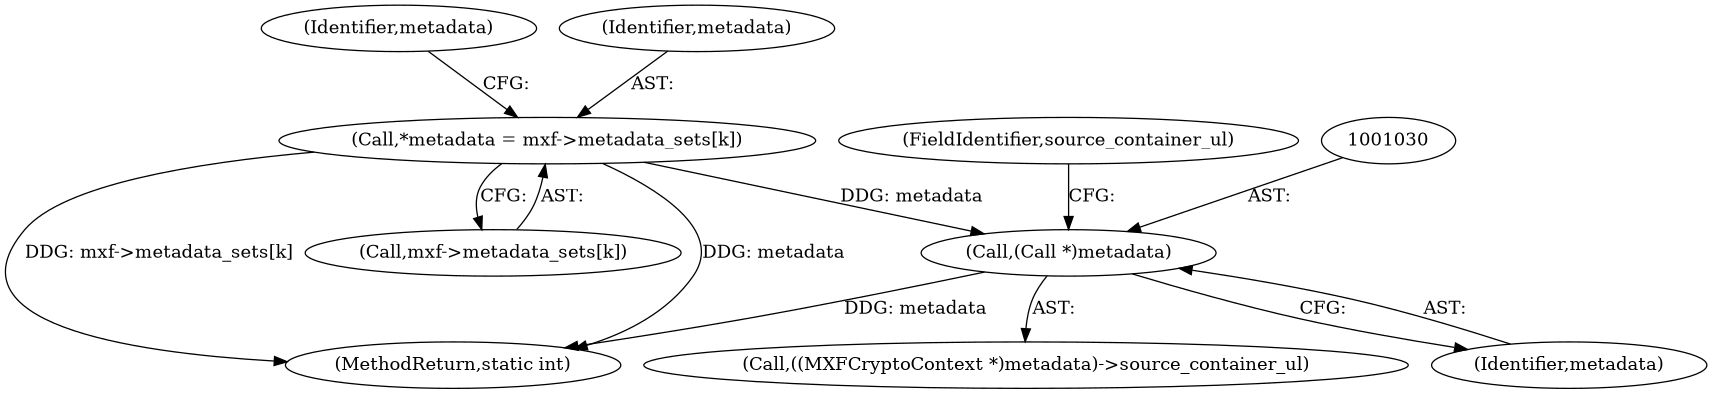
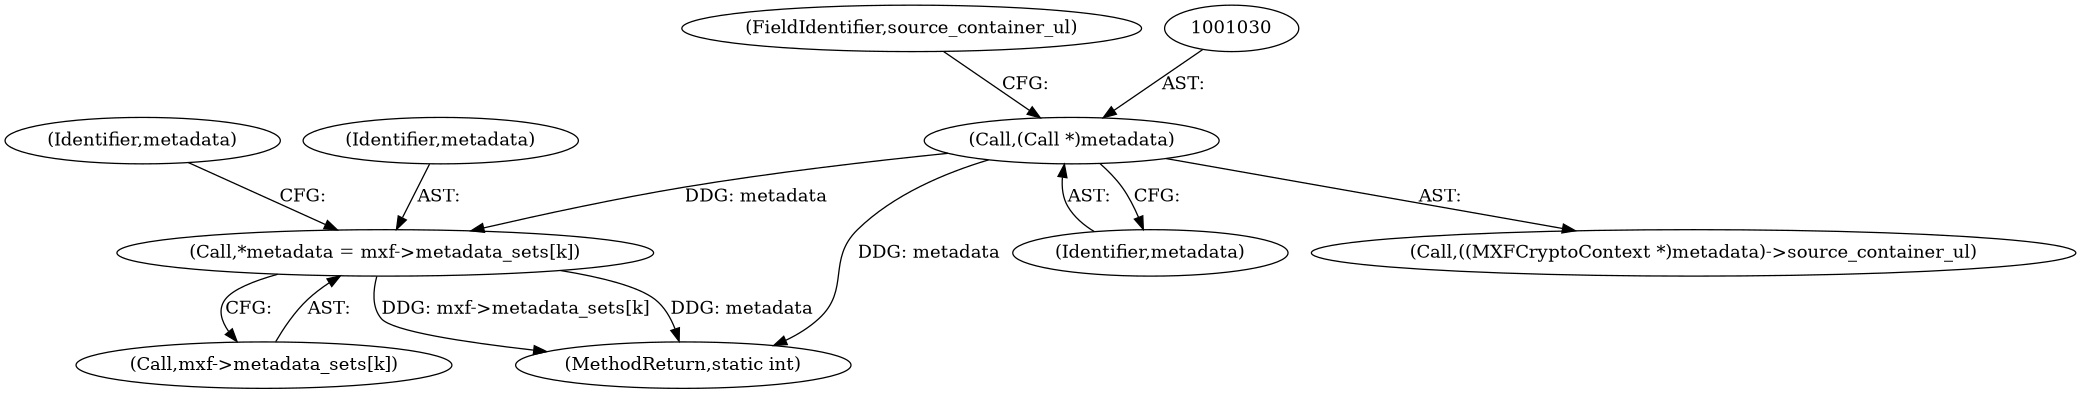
(808, 197) -> (715, 182)
